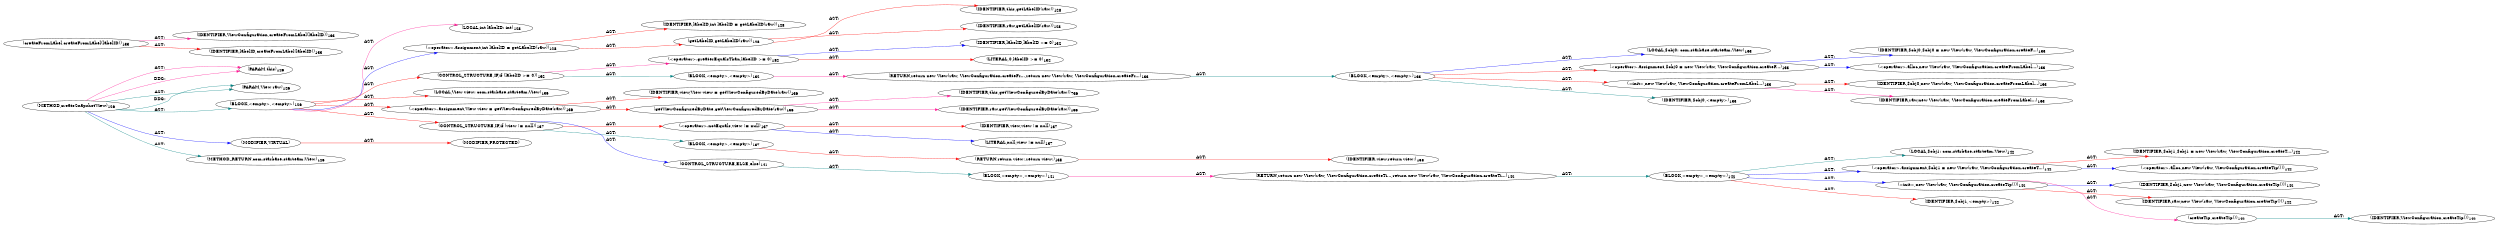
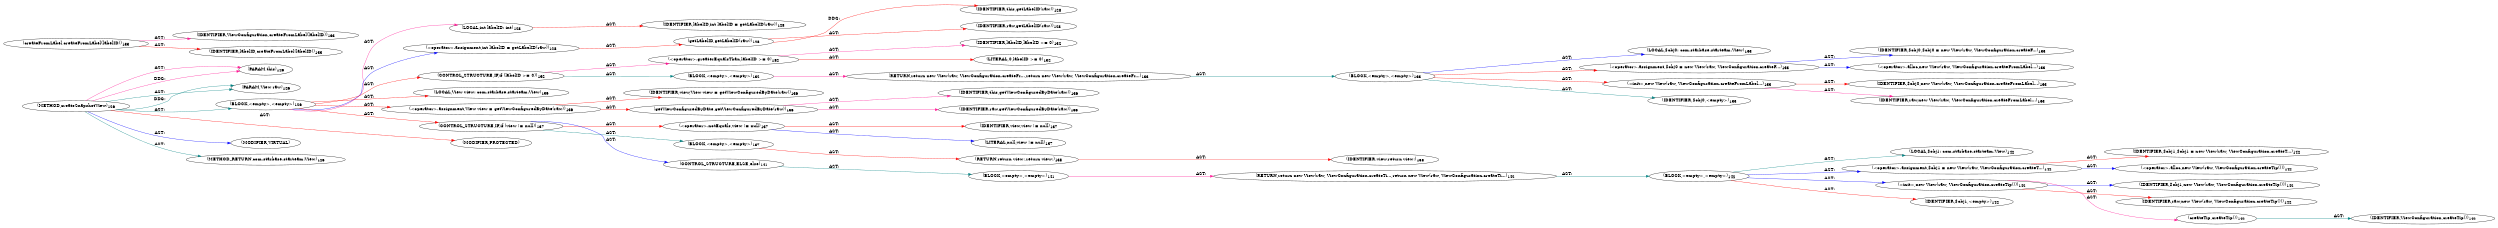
(835, 19) -> (835, 19)
(602, 36) -> (586, 27)
(870, 50) -> (870, 50)
(1075, 93) -> (1075, 93)
(374, 143) -> (281, 127)
